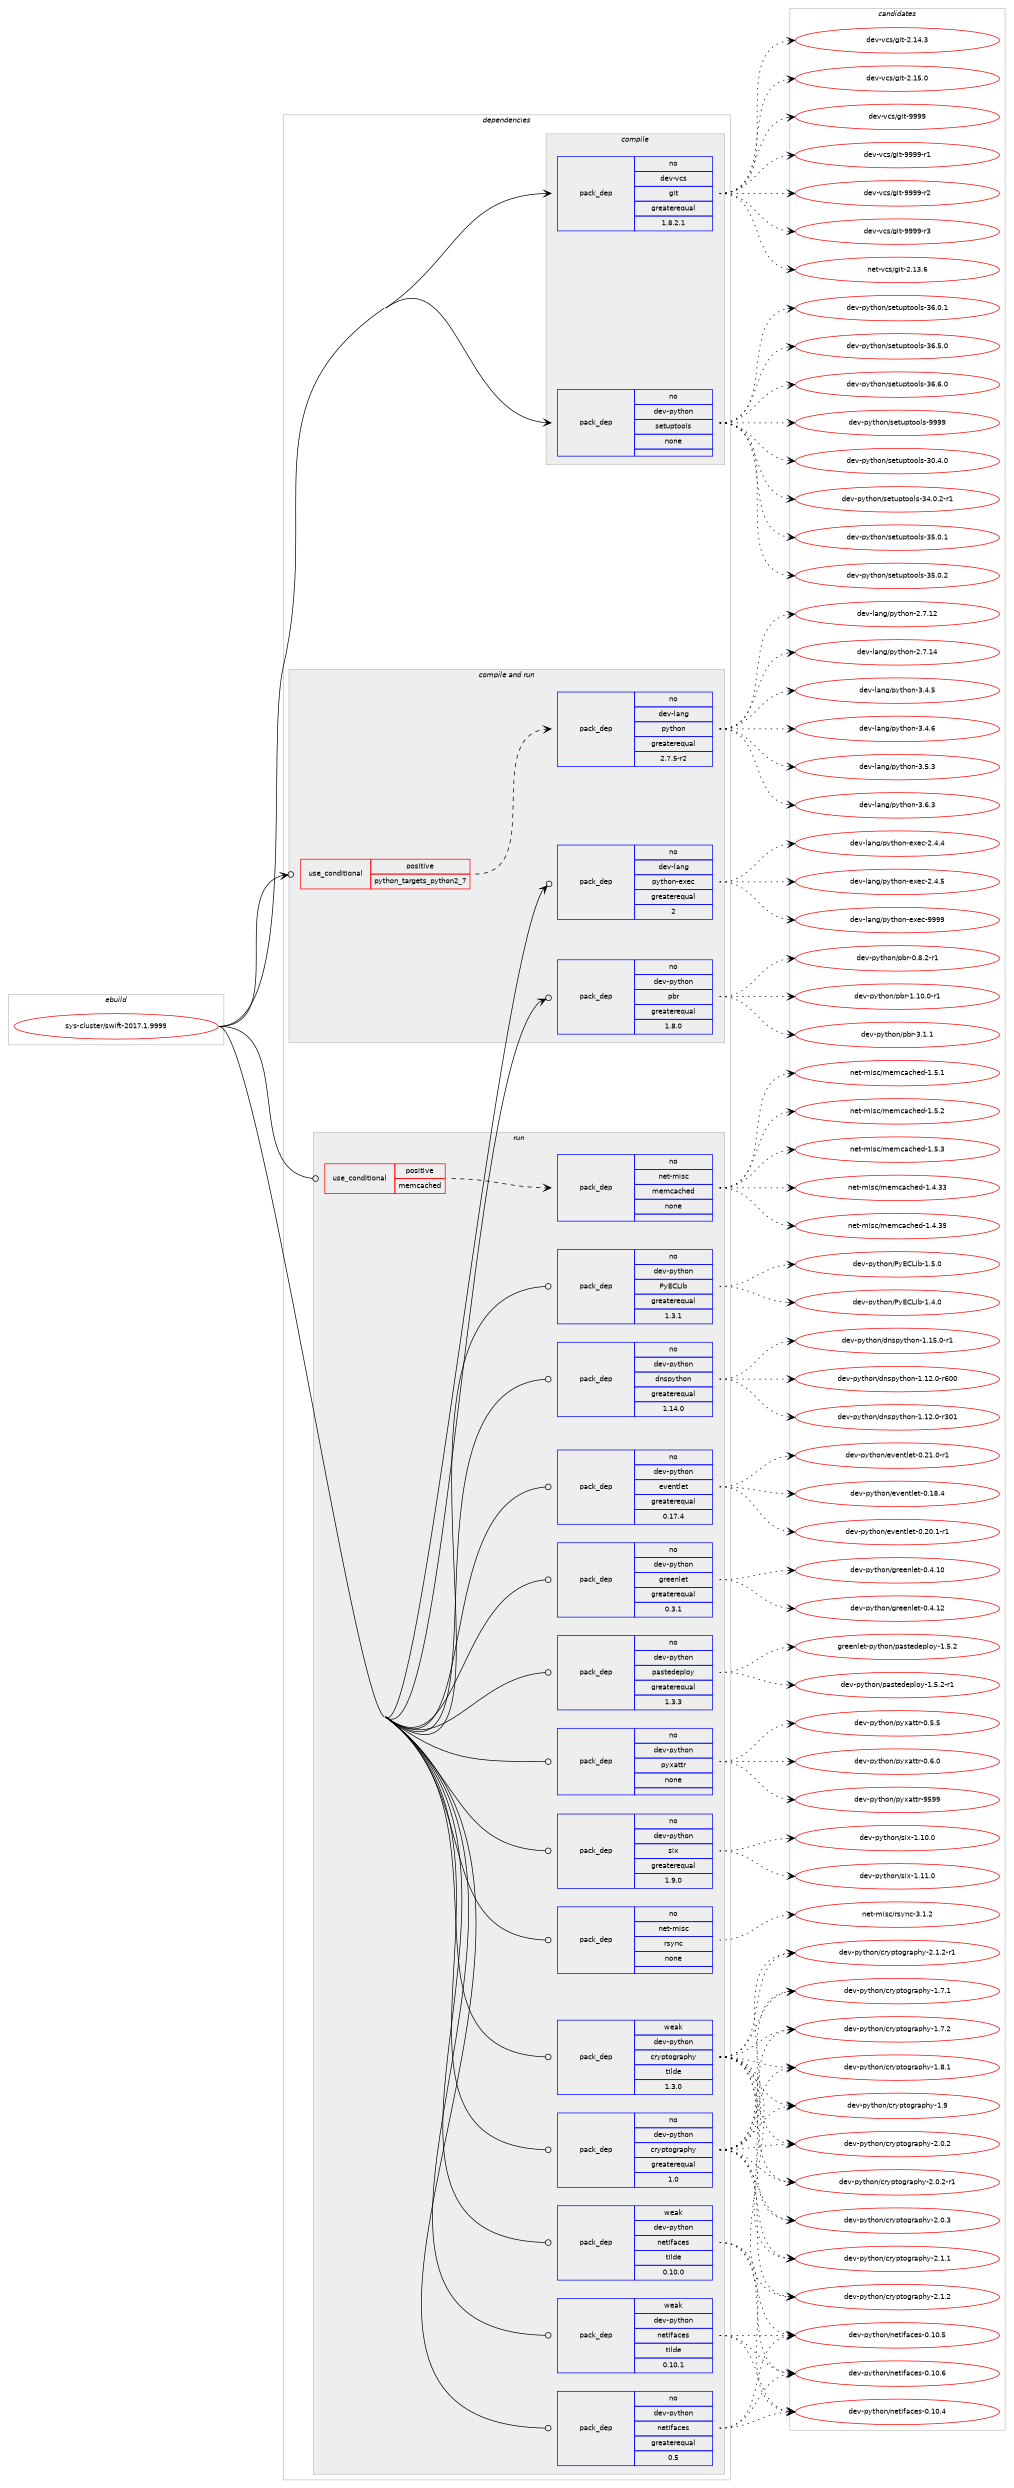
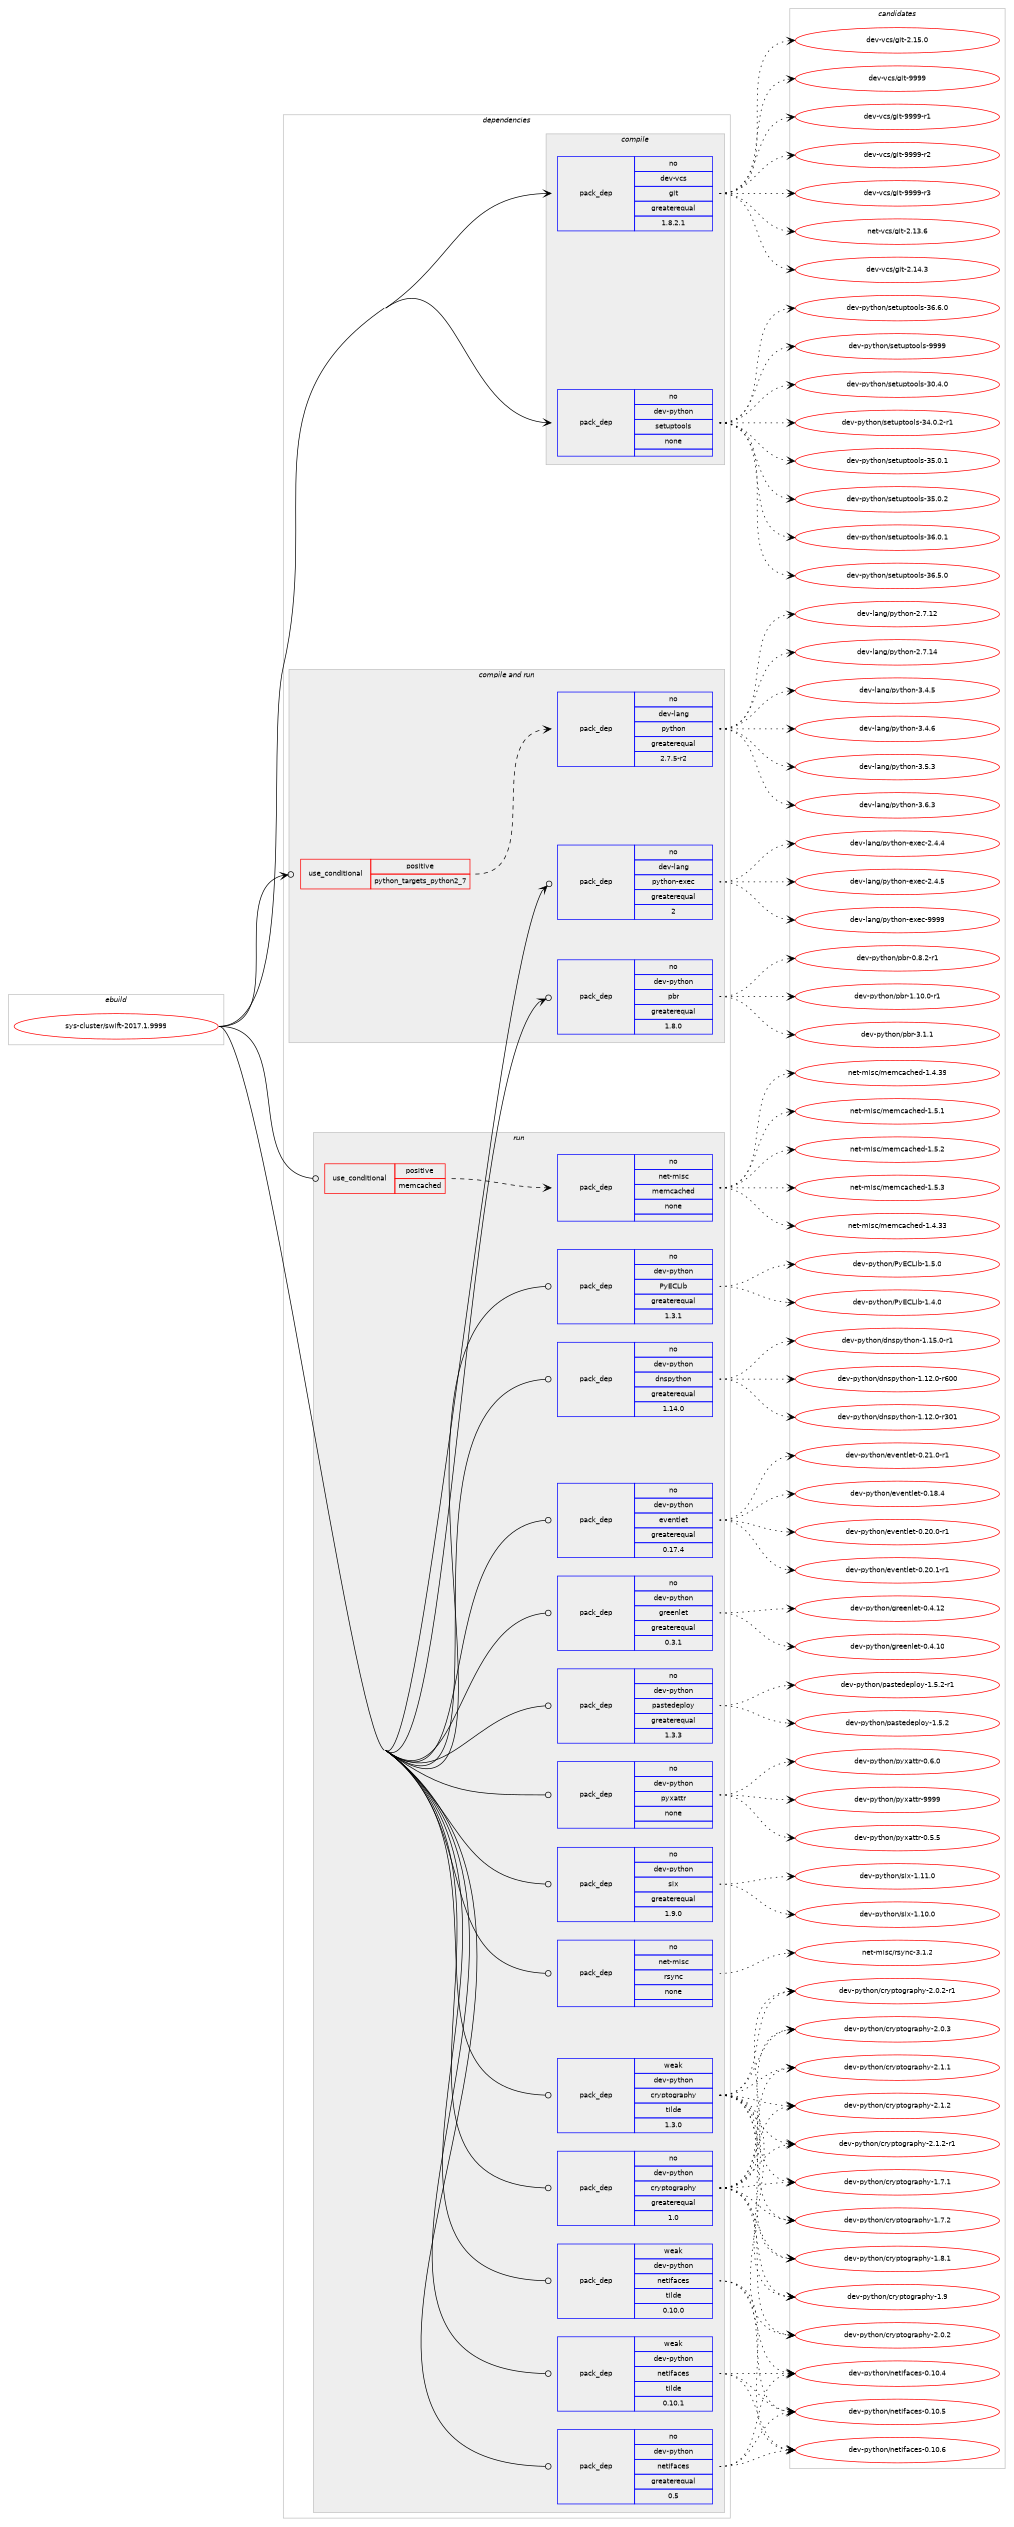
none -> (897, 1532)
(897, 1647) -> (897, 1723)
(897, 1800) -> (897, 1800)
